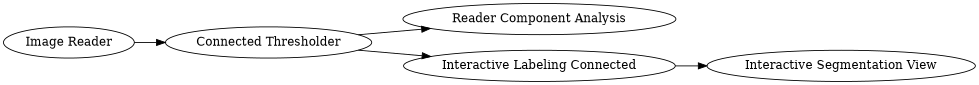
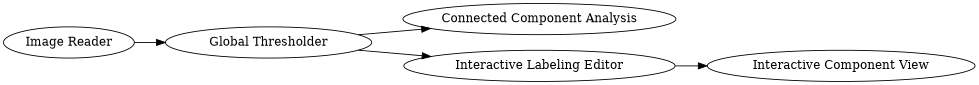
(539, 19) -> (539, 19)
(269, 42) -> (269, 42)
(539, 66) -> (539, 66)
(841, 66) -> (841, 66)
